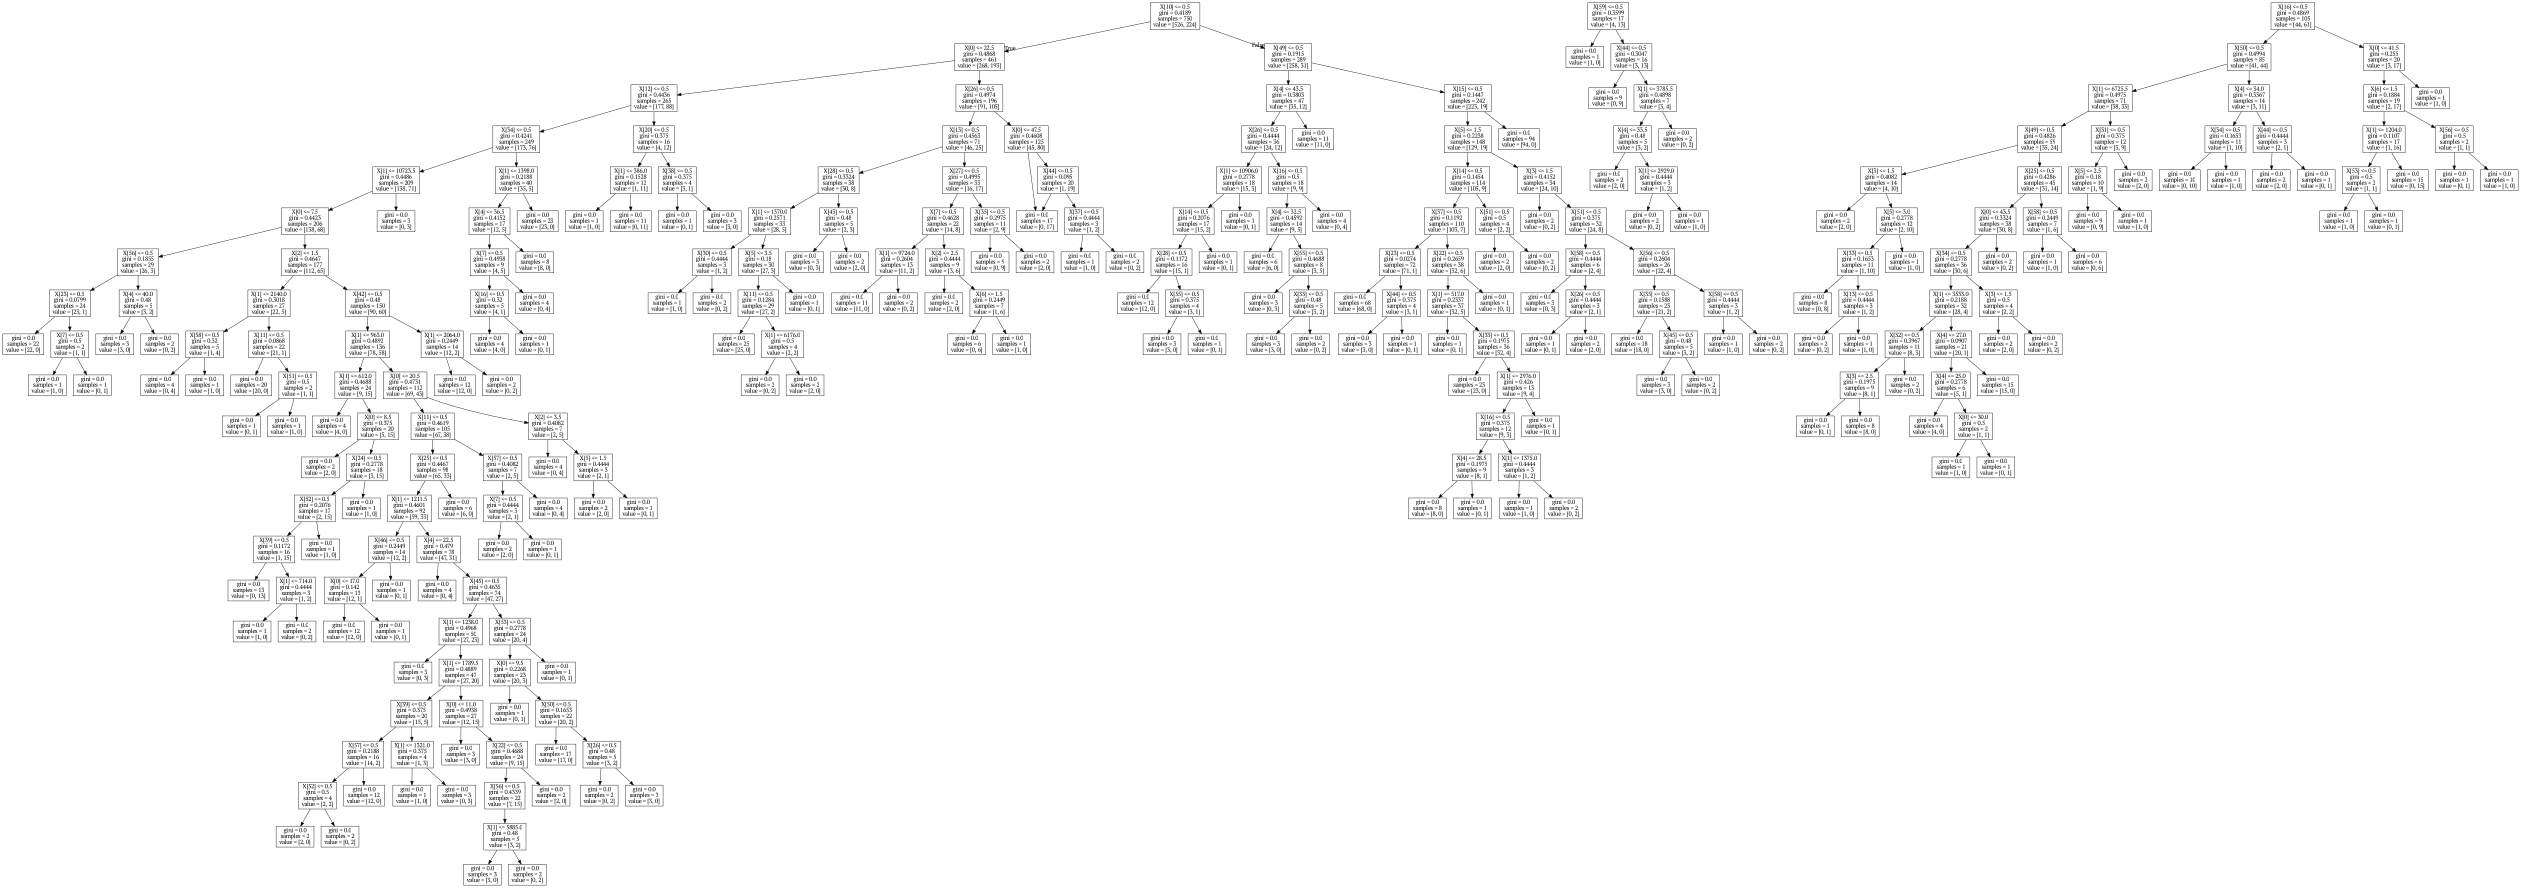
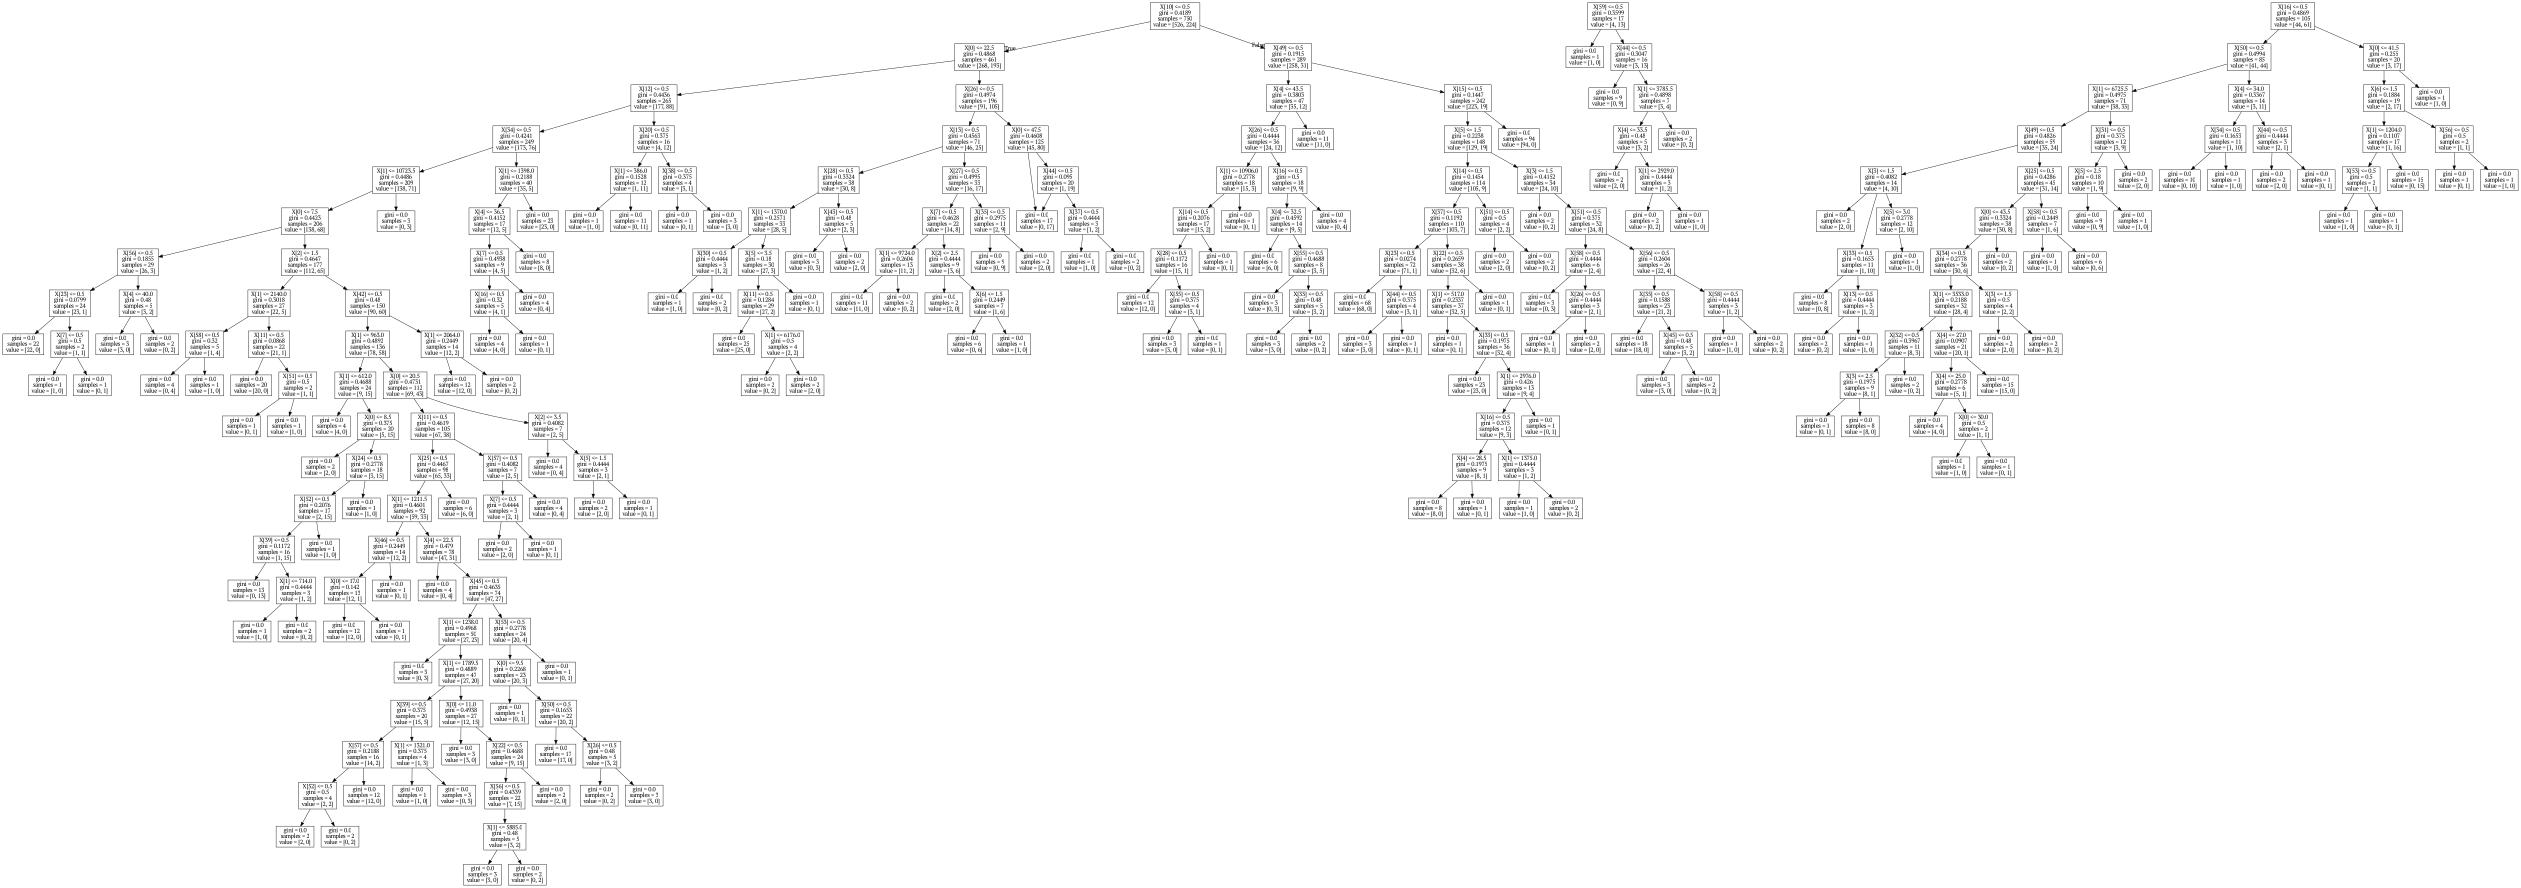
(1879, 240) -> (1870, 219)
